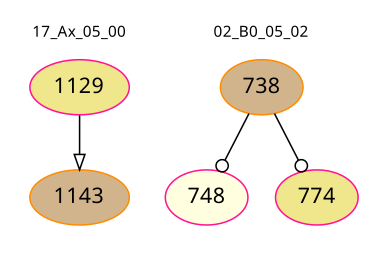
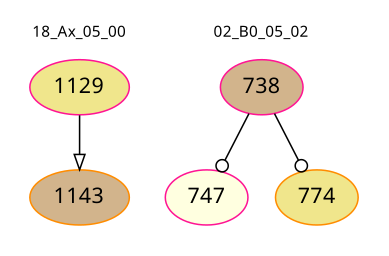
(80, 33) -> (80, 33)
(262, 87) -> (262, 87)
(207, 197) -> (207, 197)
(317, 197) -> (317, 197)
